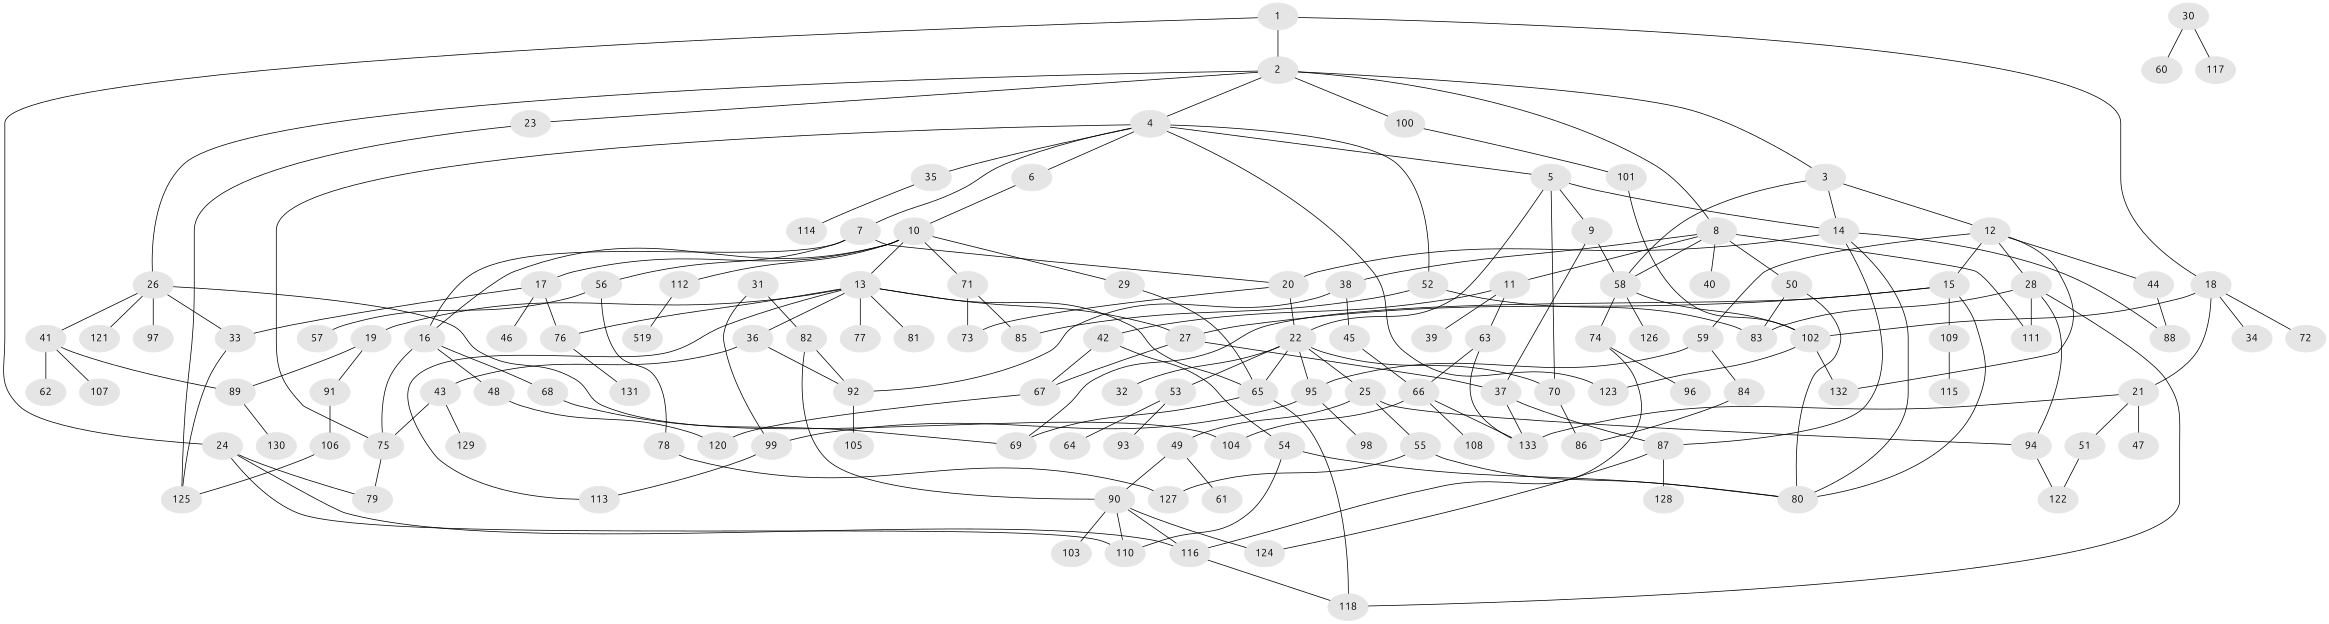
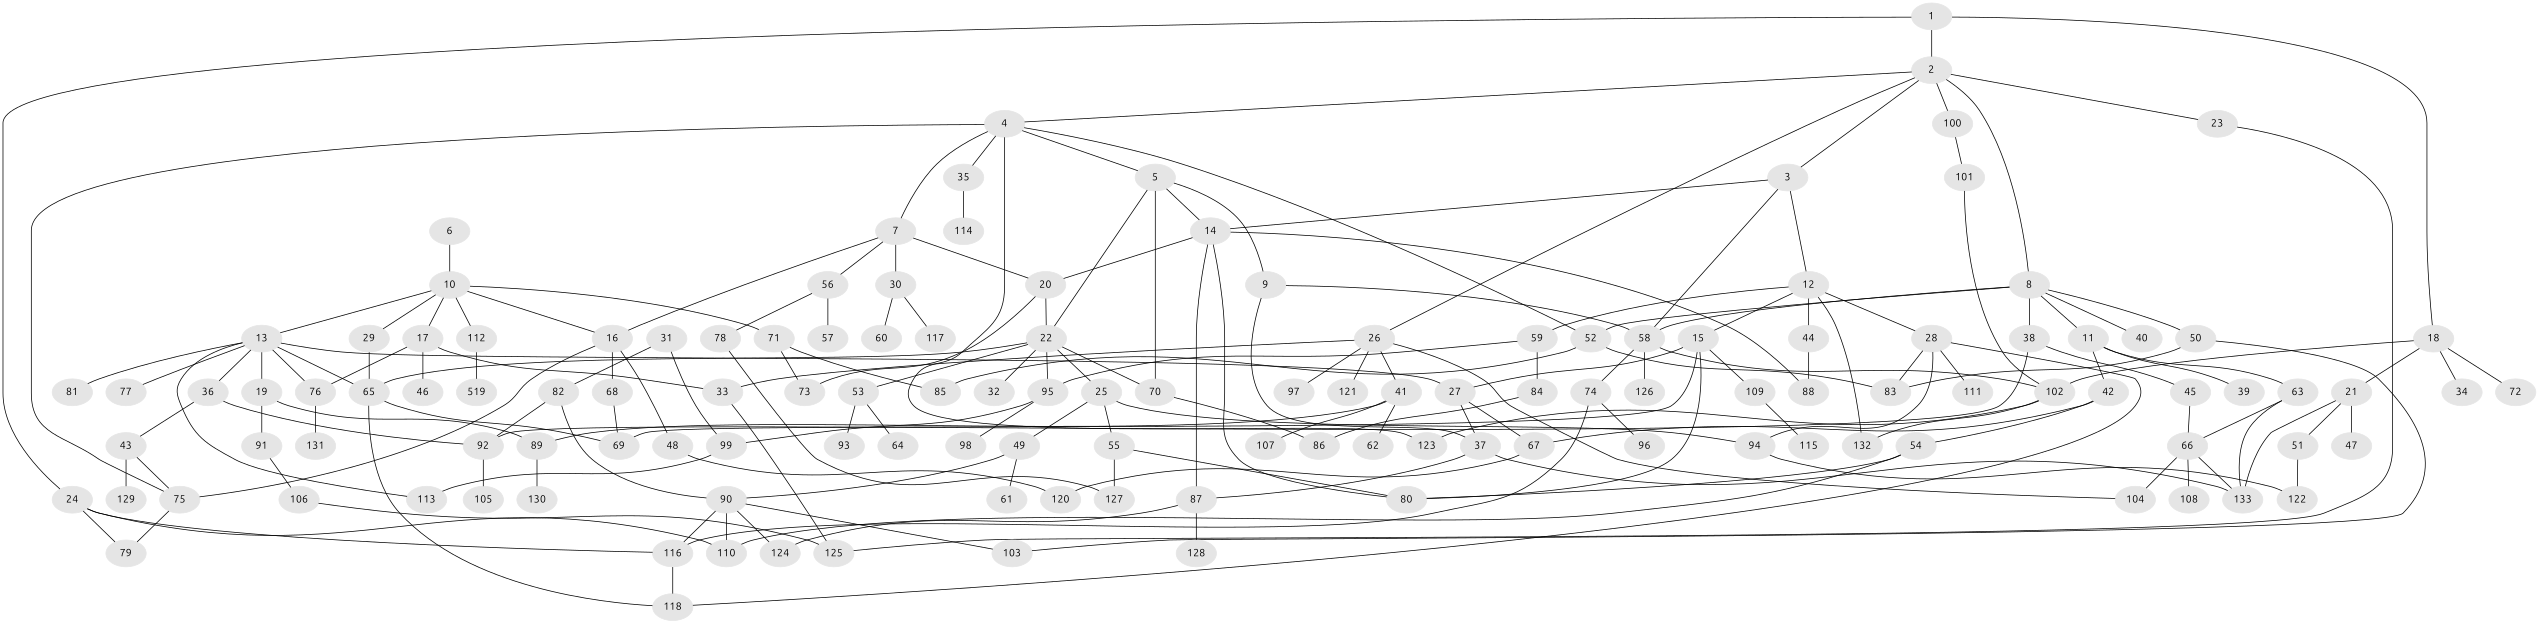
(1091, 151) -> none
(1892, 256) -> (1807, 304)
none -> (896, 258)
(1812, 379) -> (2303, 523)
